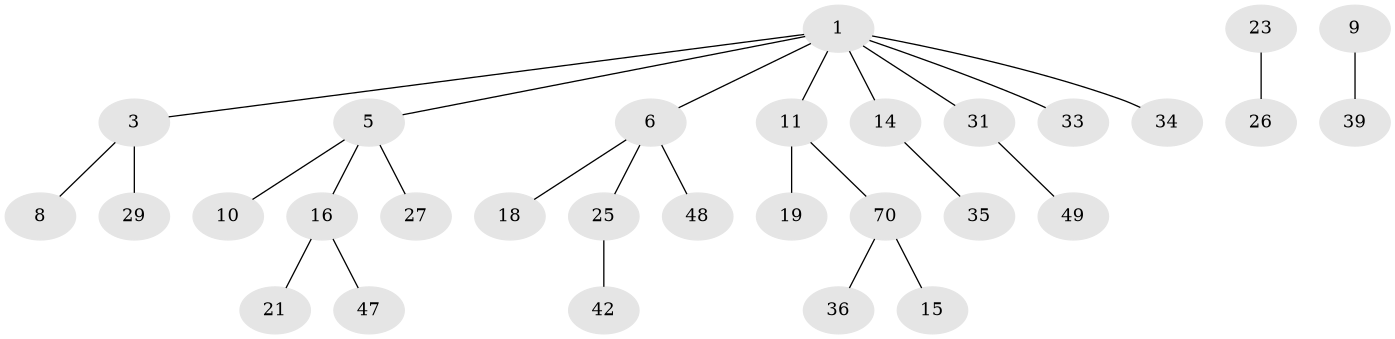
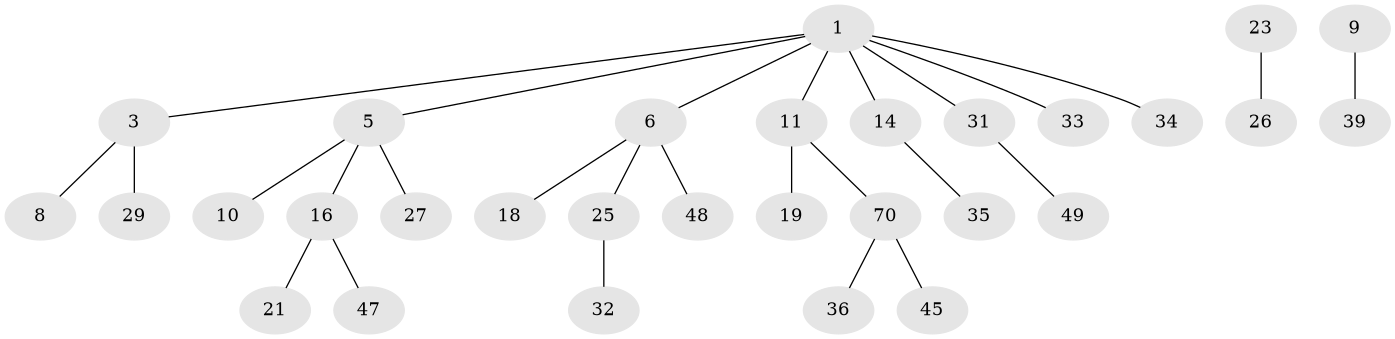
(604, 310) -> (604, 310)
(932, 310) -> (932, 310)
